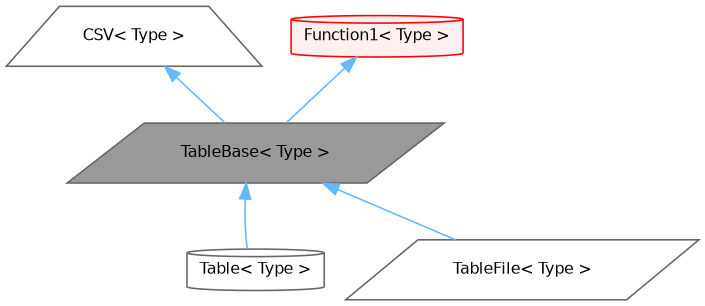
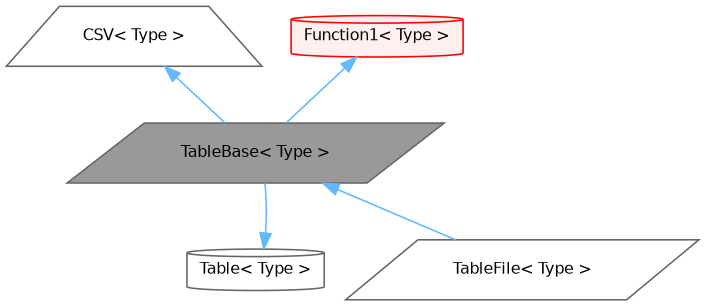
(245, 224) -> (266, 208)
